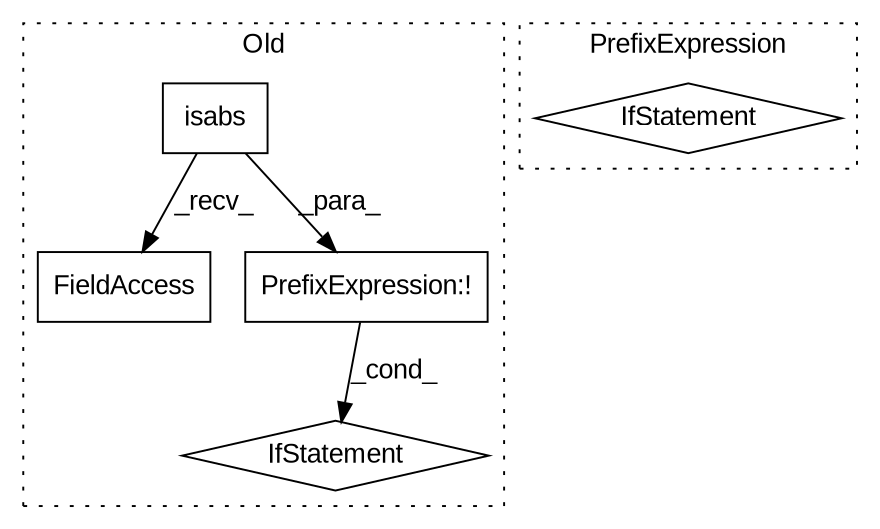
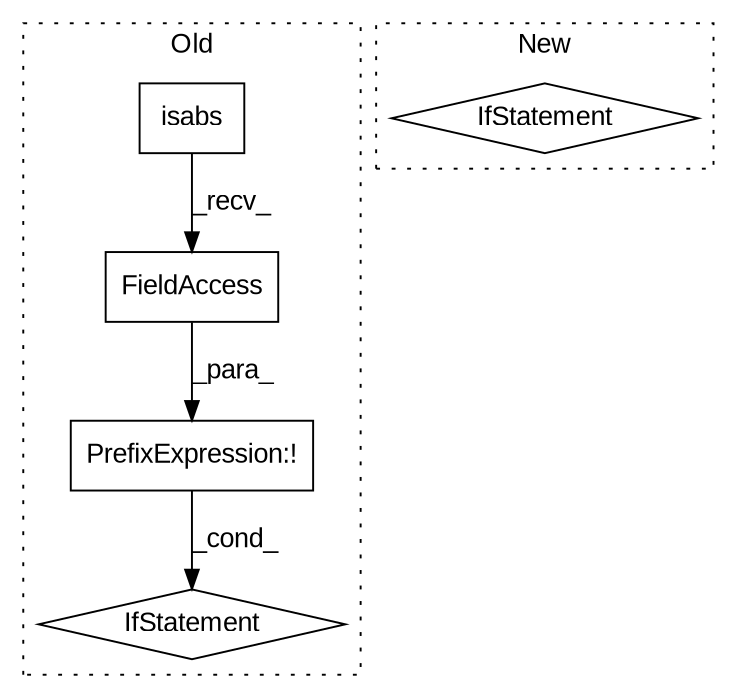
(688, 46) -> (545, 46)
(284, 195) -> (192, 362)
